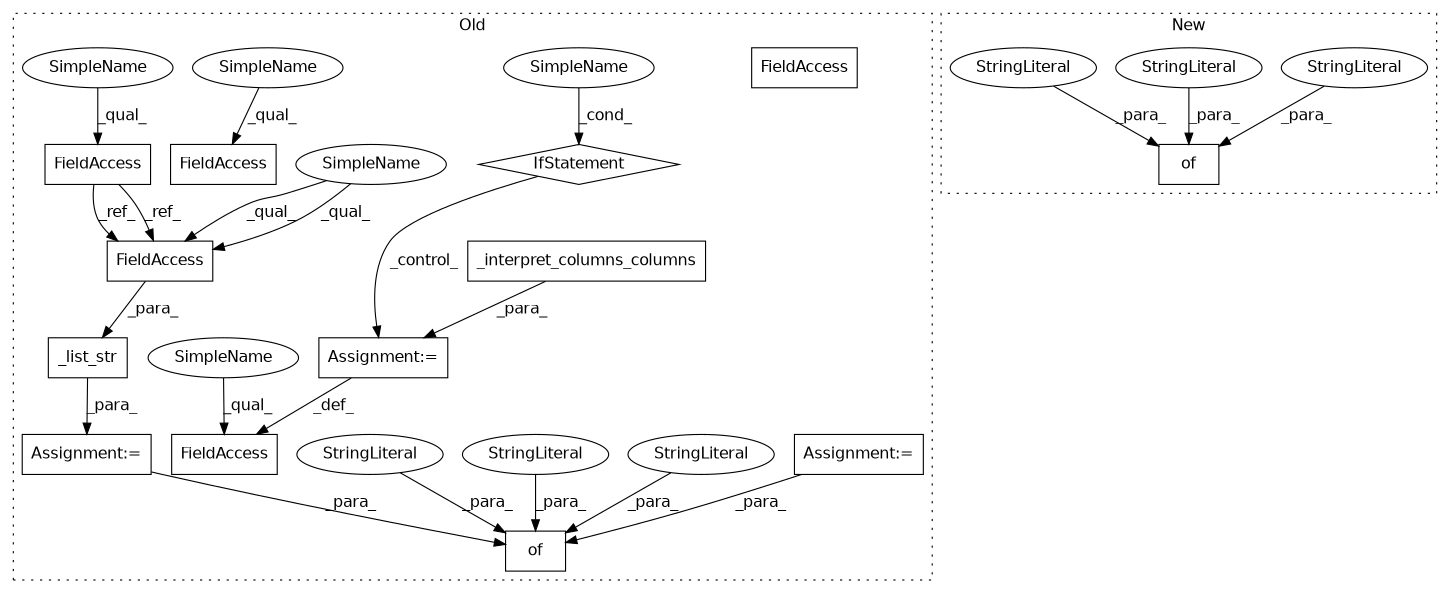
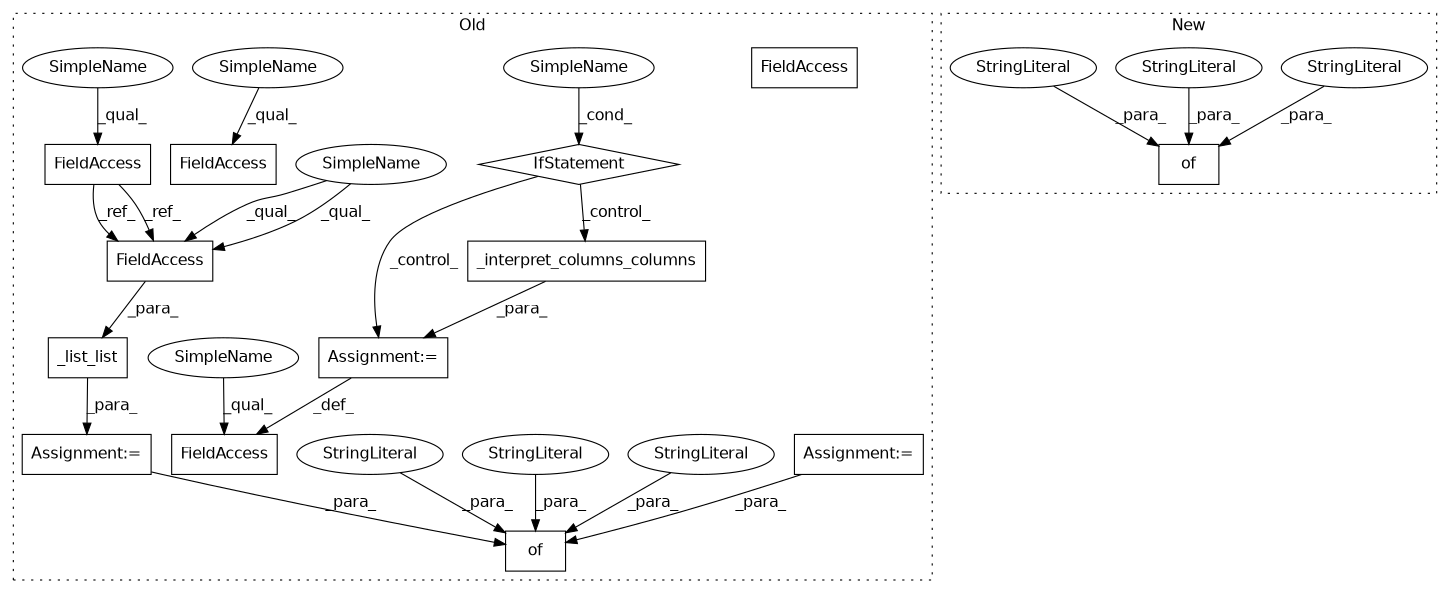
none -> (582, 207)
(88, 358) -> (88, 358)
